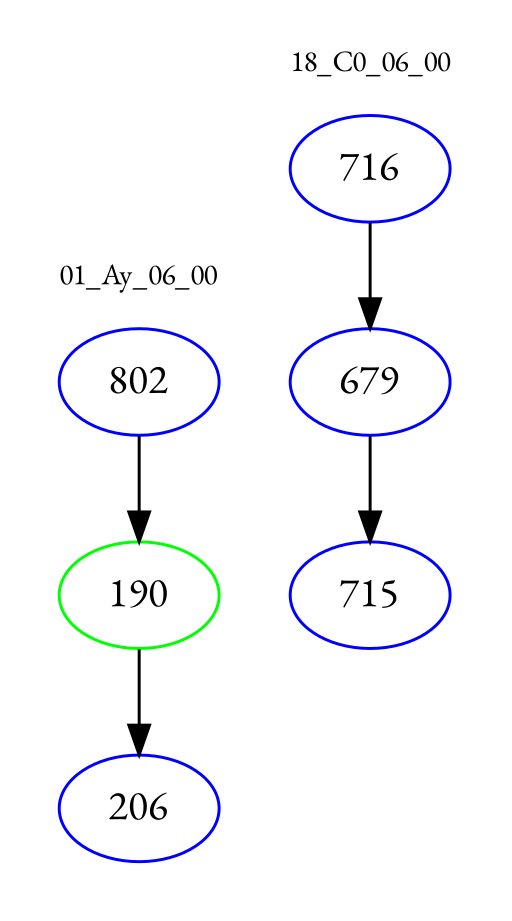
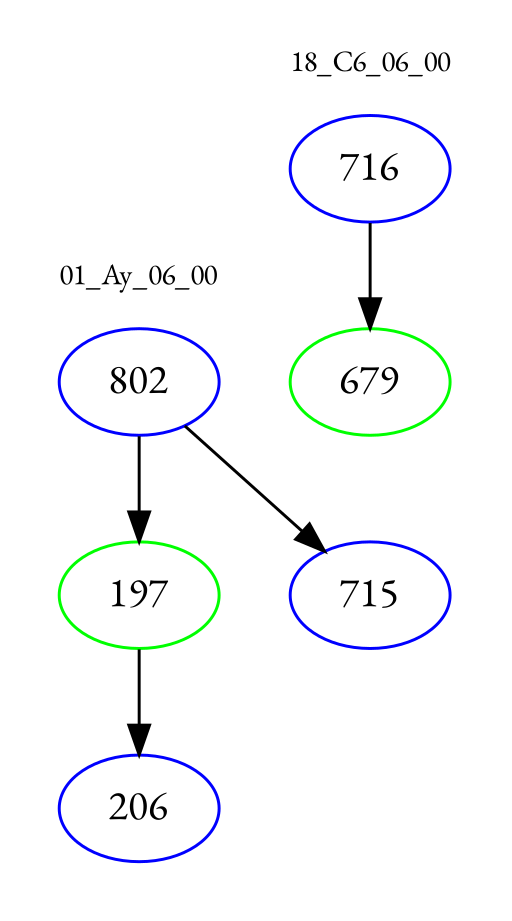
(372, 64) -> (372, 64)
(370, 382) -> (370, 382)
(370, 474) -> (223, 460)
(139, 595) -> (139, 595)
